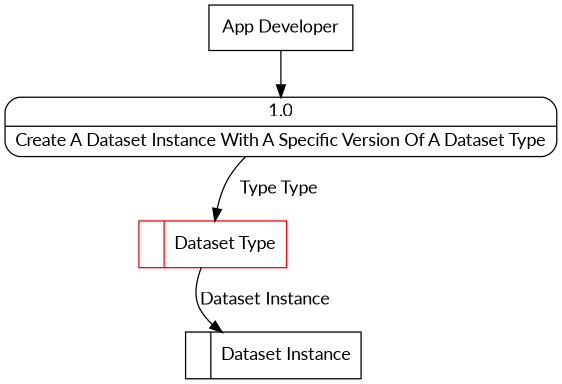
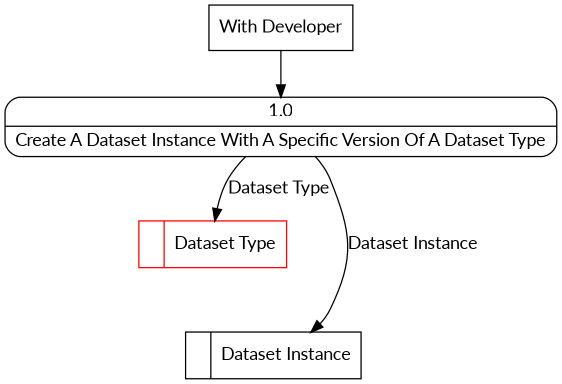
(281, 28) -> (281, 28)
(279, 189) -> (279, 189)
(196, 298) -> (347, 239)
